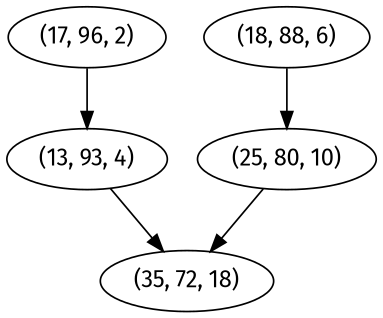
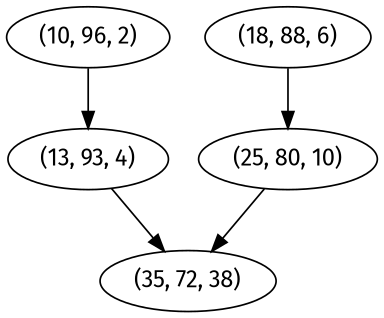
(87, 37) -> (88, 37)
(187, 281) -> (188, 281)
